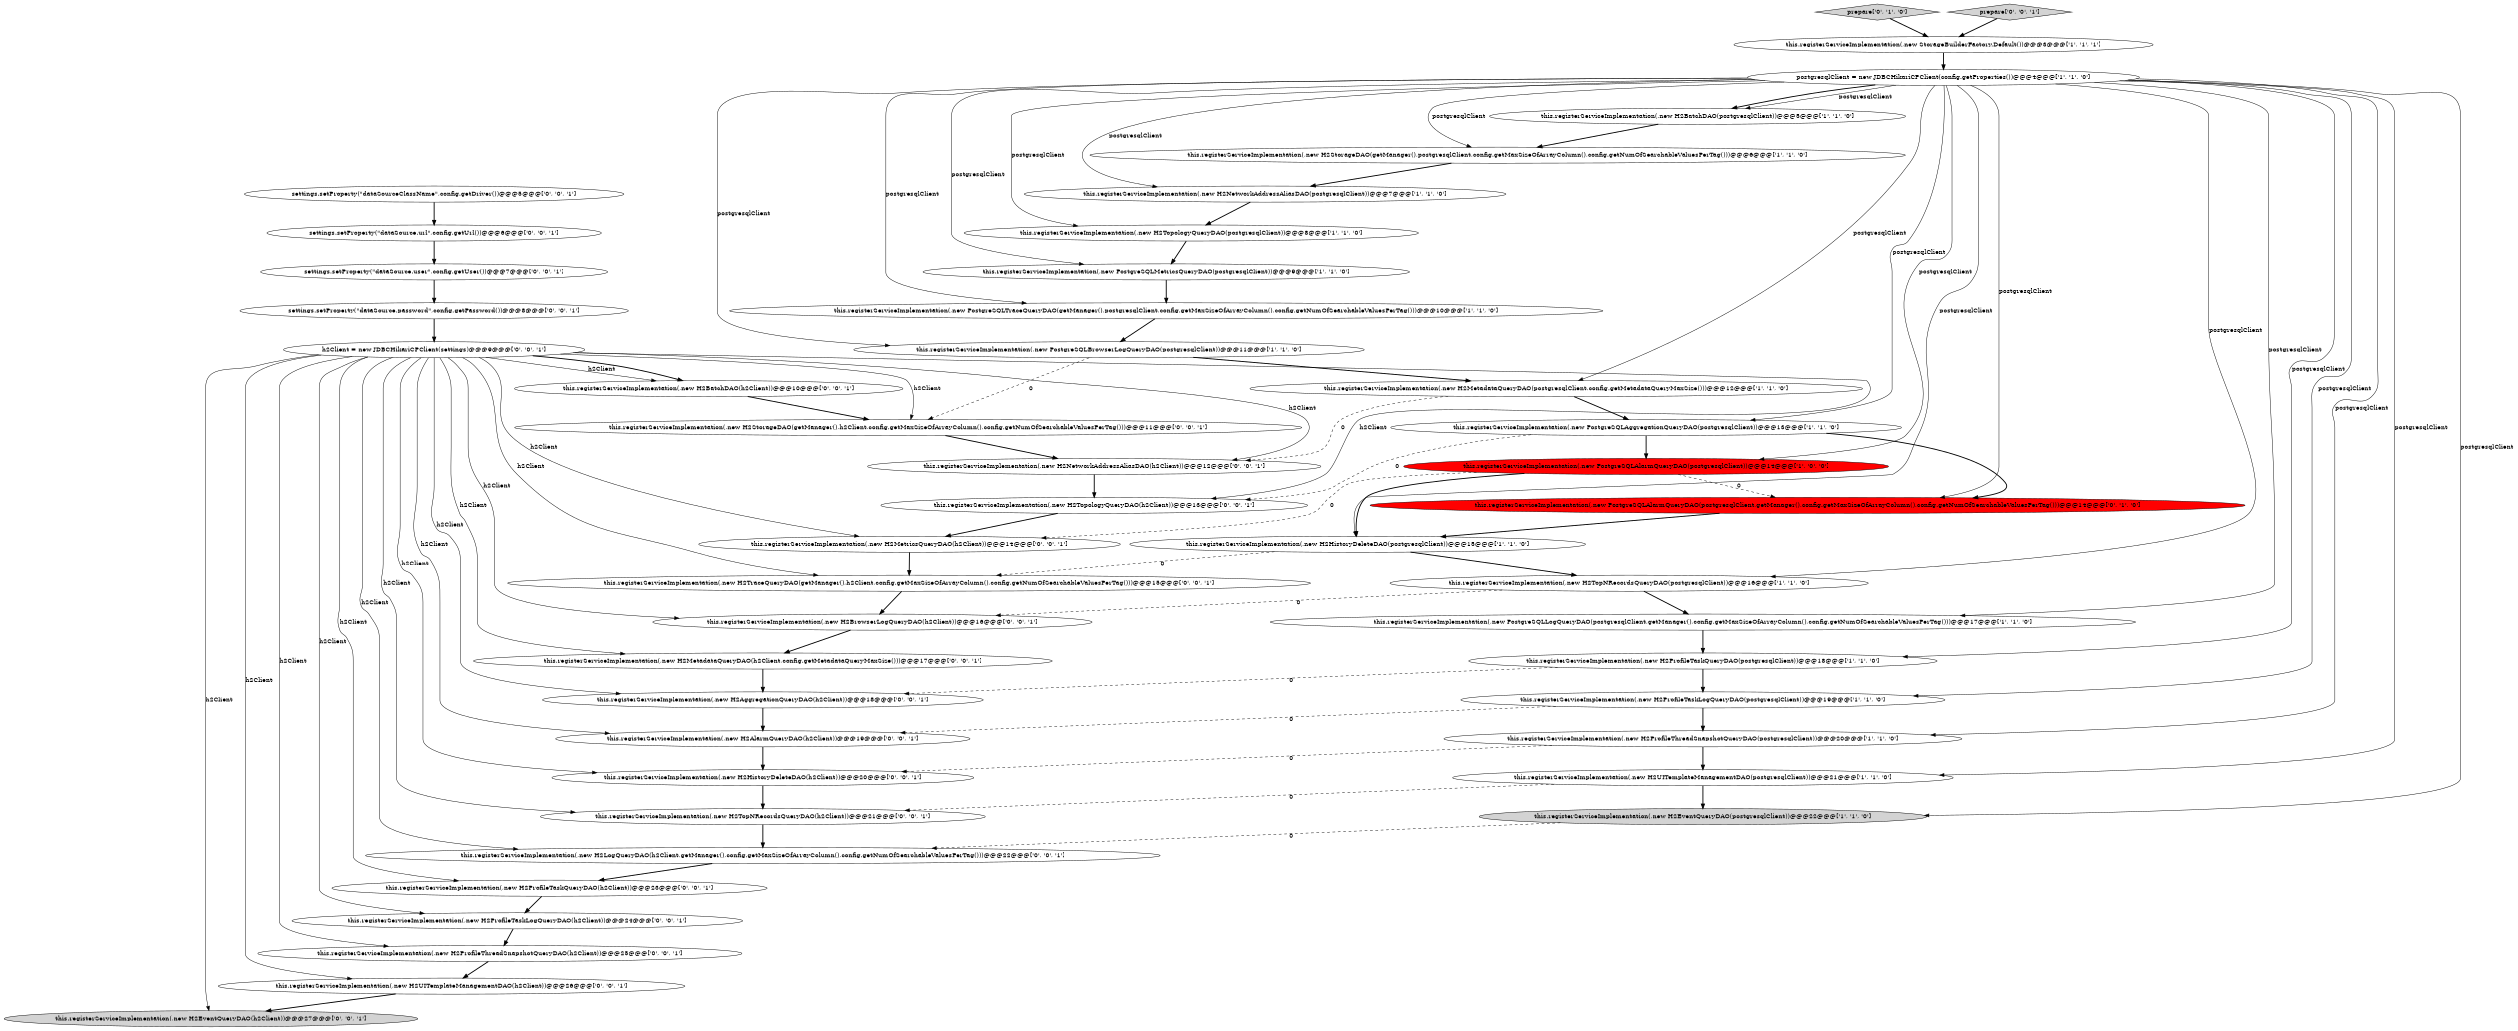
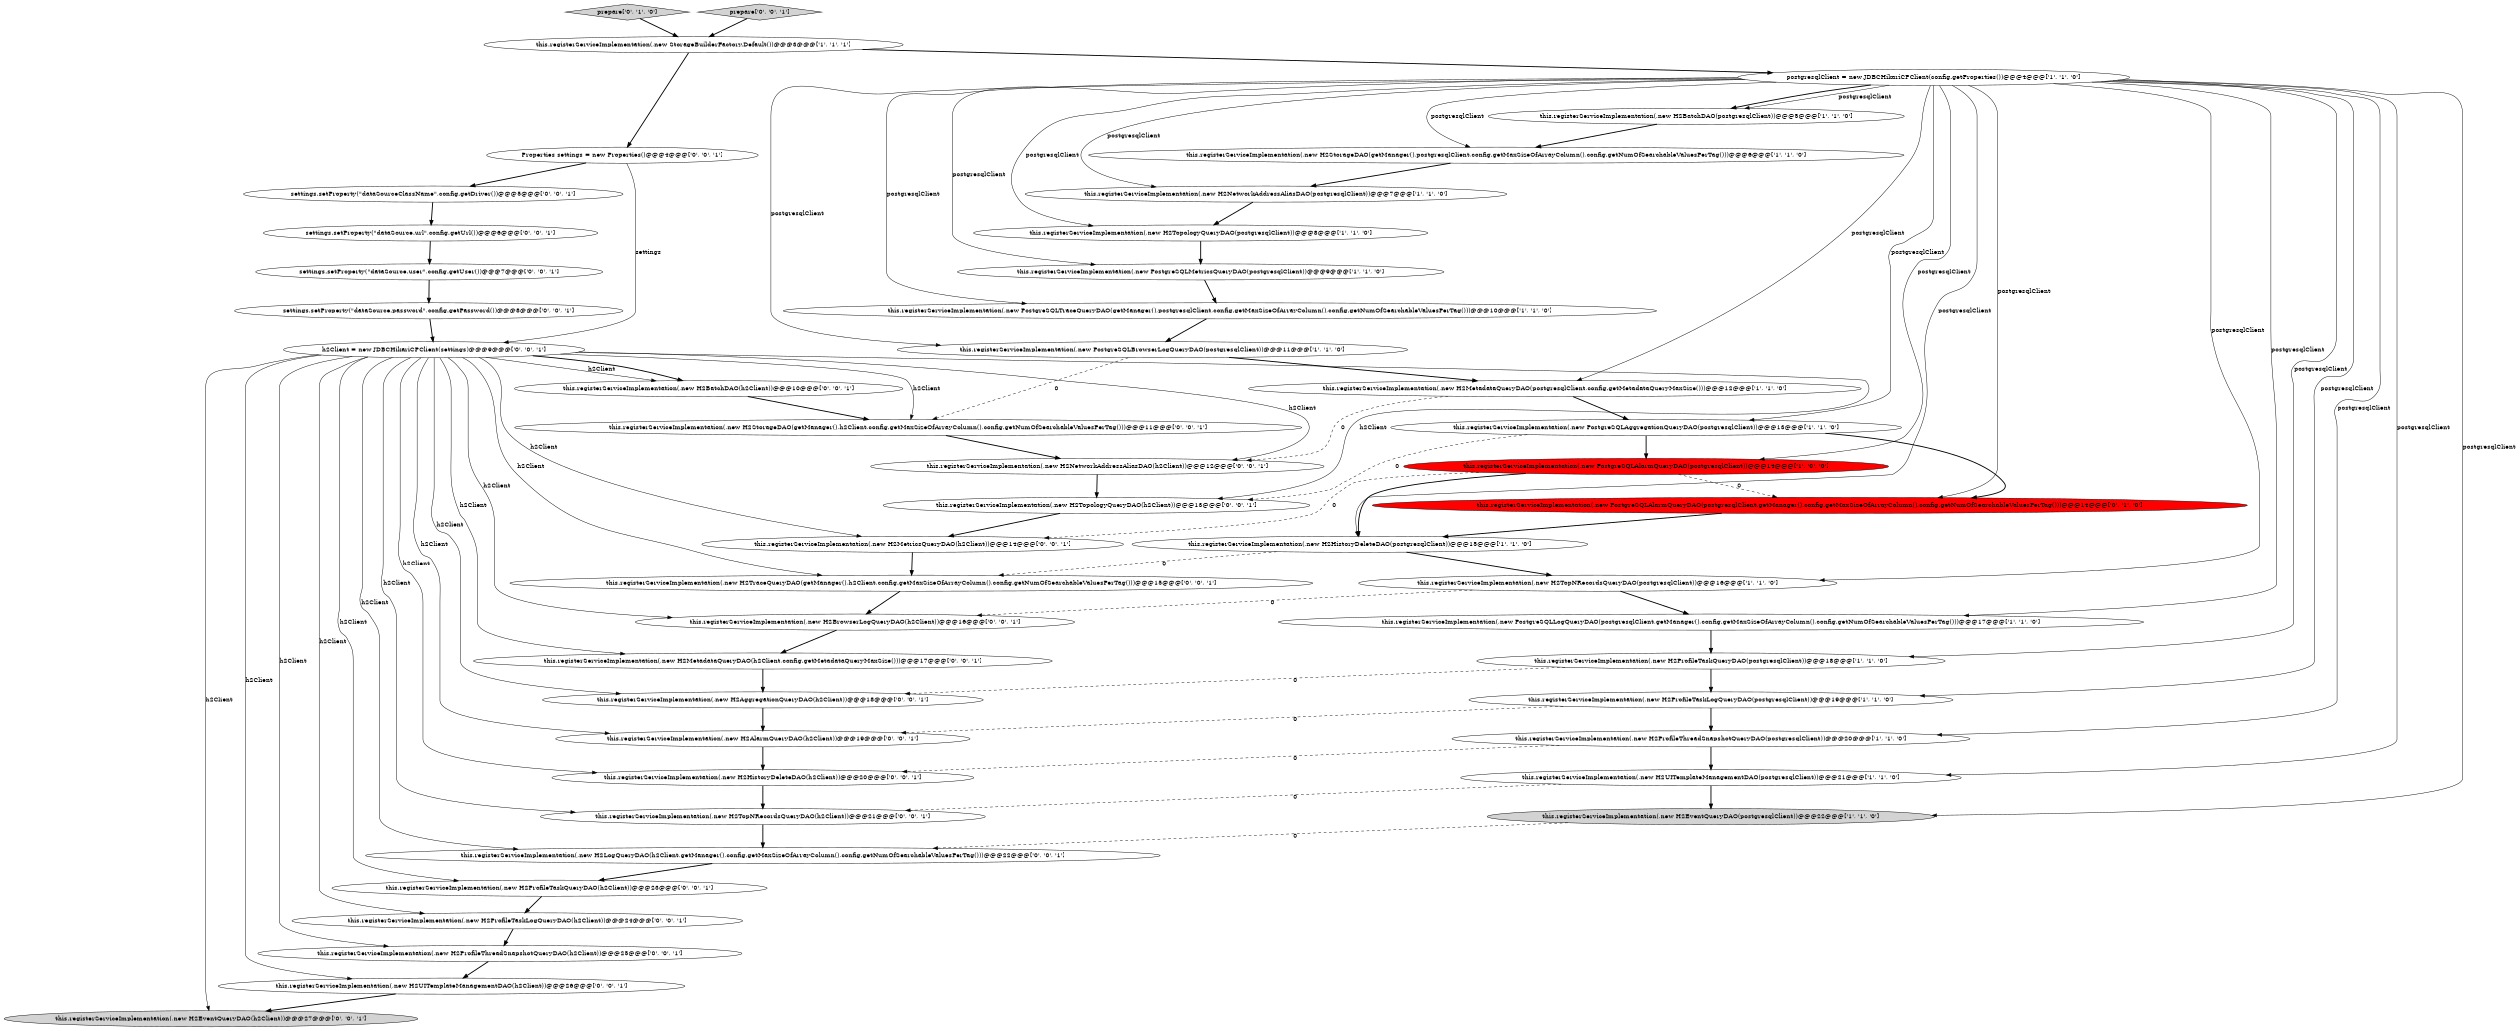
none -> (622, 155)
